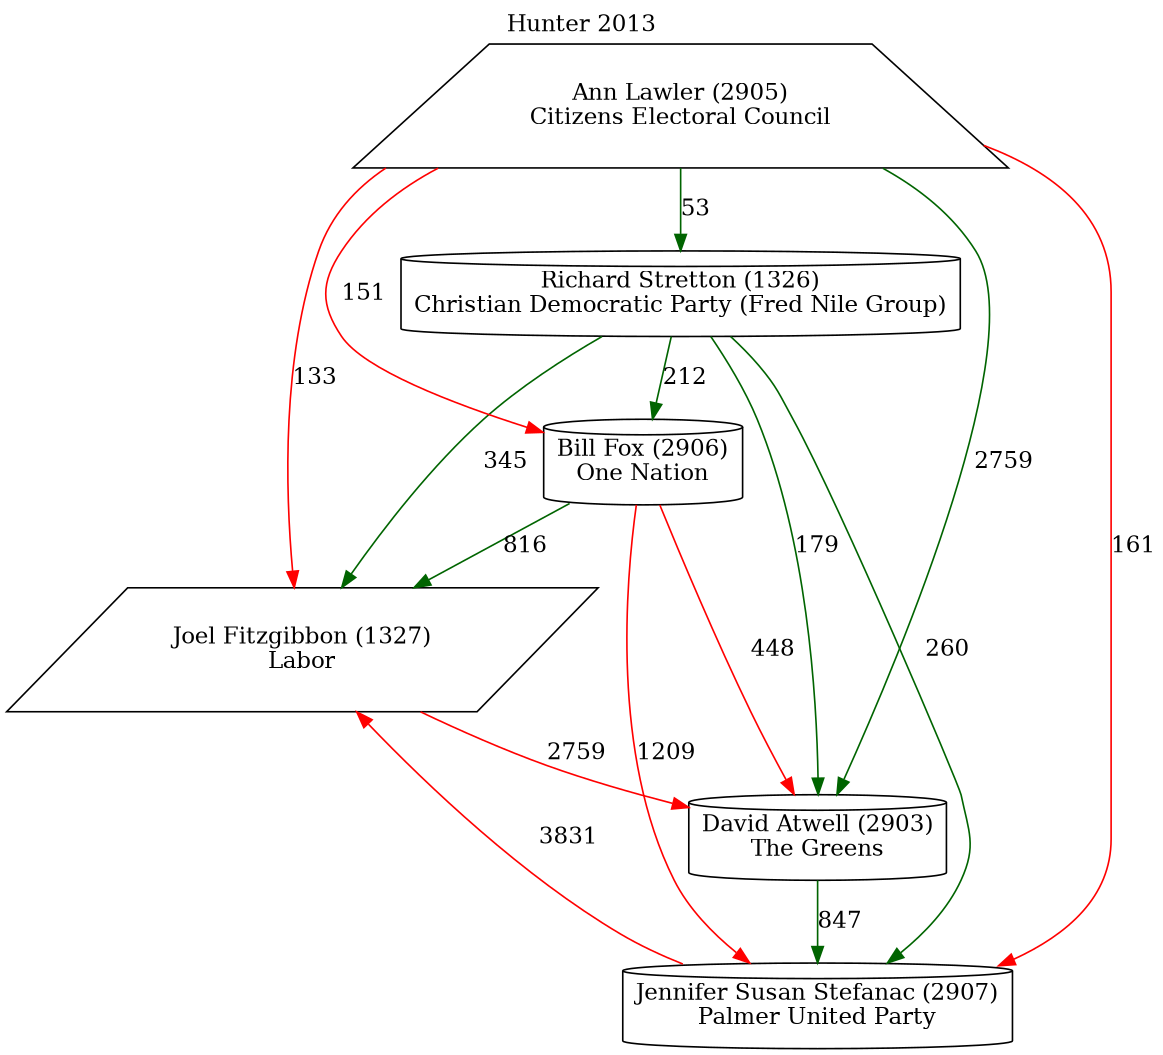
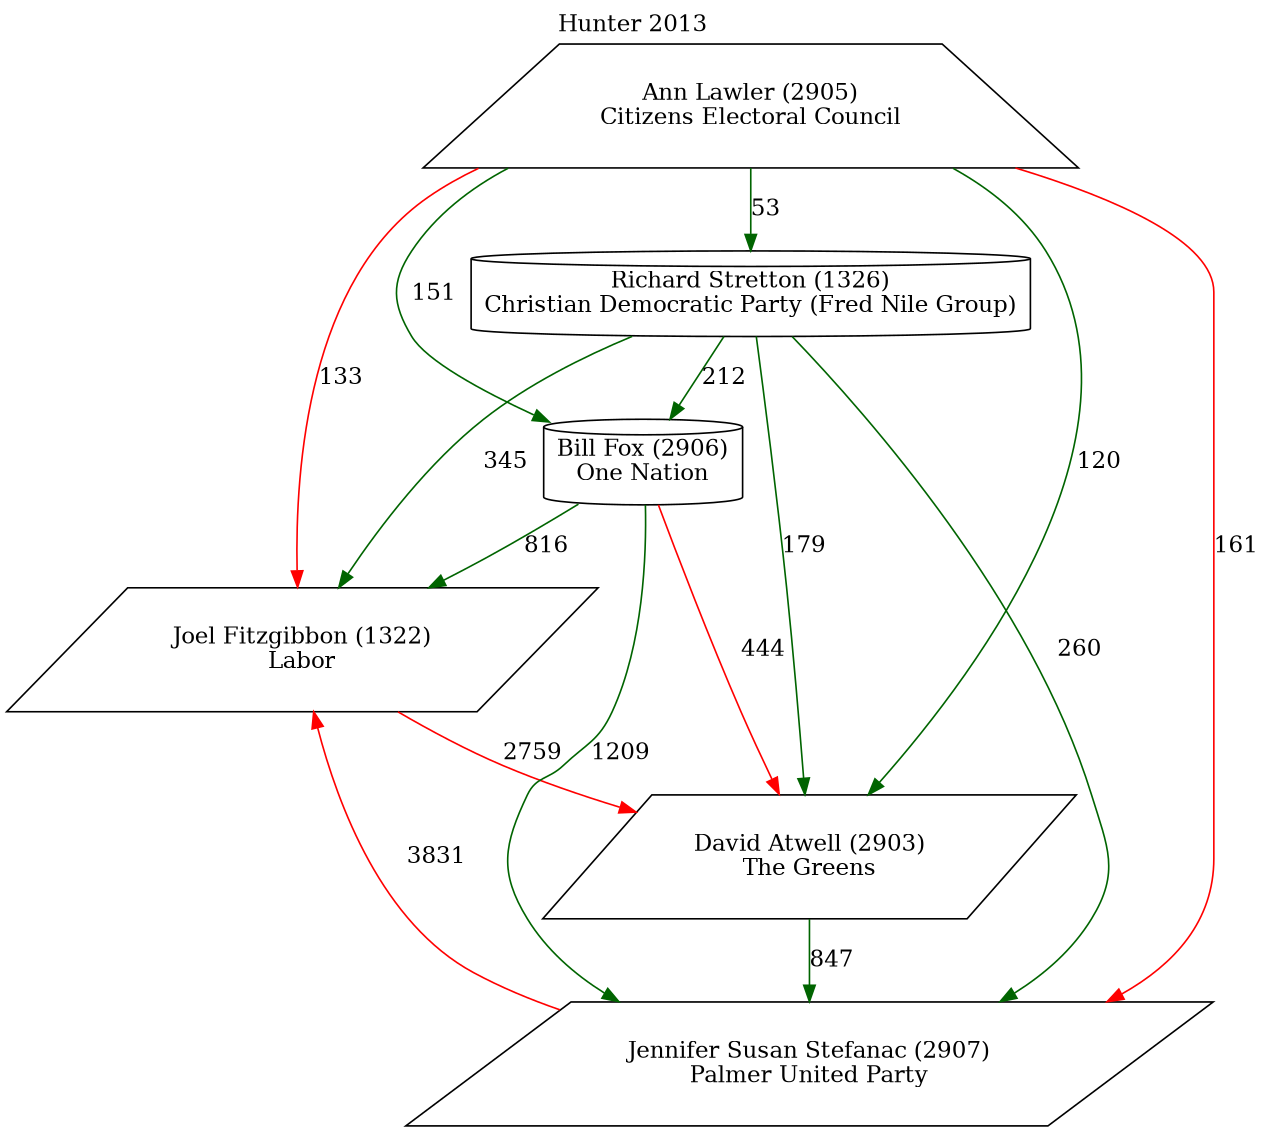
(338, 331) -> (397, 303)
(1004, 462) -> (1100, 462)
(302, 650) -> (302, 650)
(774, 650) -> (764, 650)
(634, 743) -> (563, 766)
(818, 837) -> (809, 857)
(818, 1006) -> (809, 1064)
